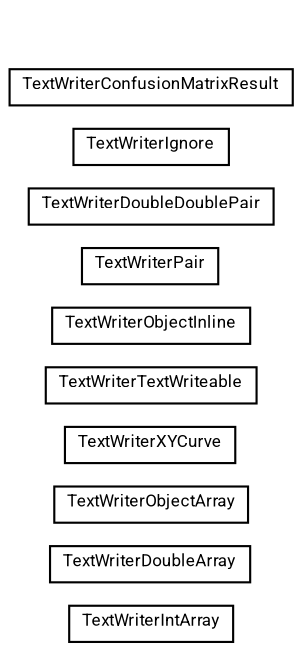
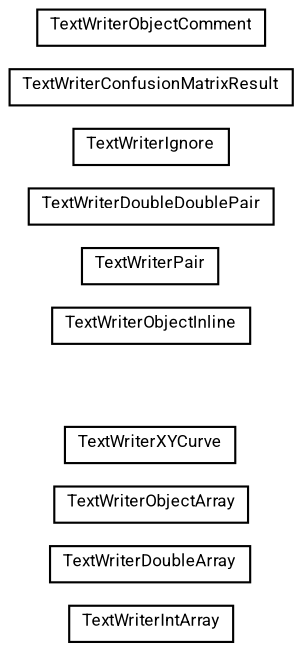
none -> (150, 27)
(150, 384) -> none
